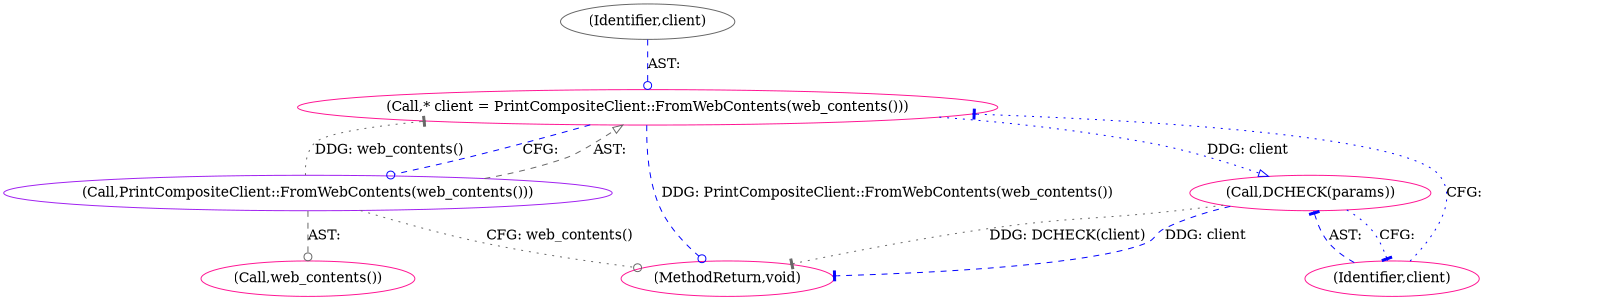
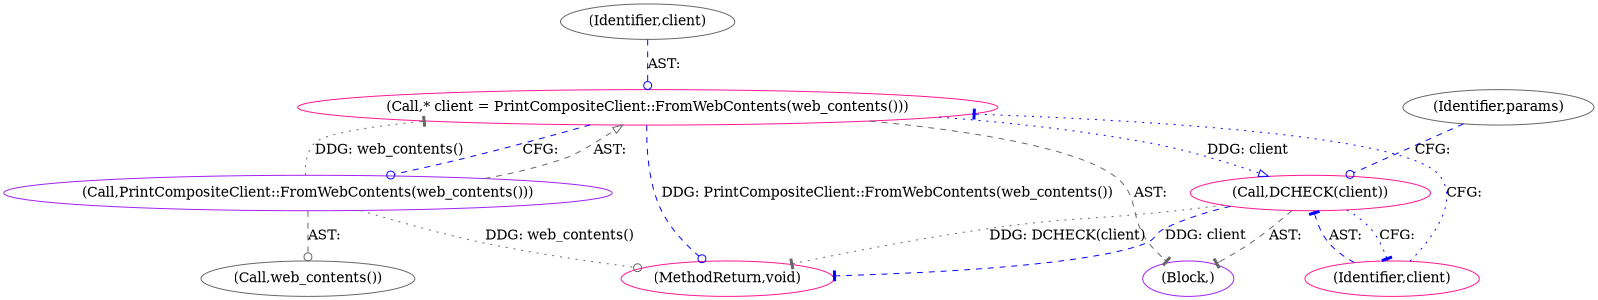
none -> (1498, 107)
(1310, 193) -> (1310, 193)
(560, 236) -> (560, 236)
(308, 279) -> (308, 279)
none -> (1188, 279)
